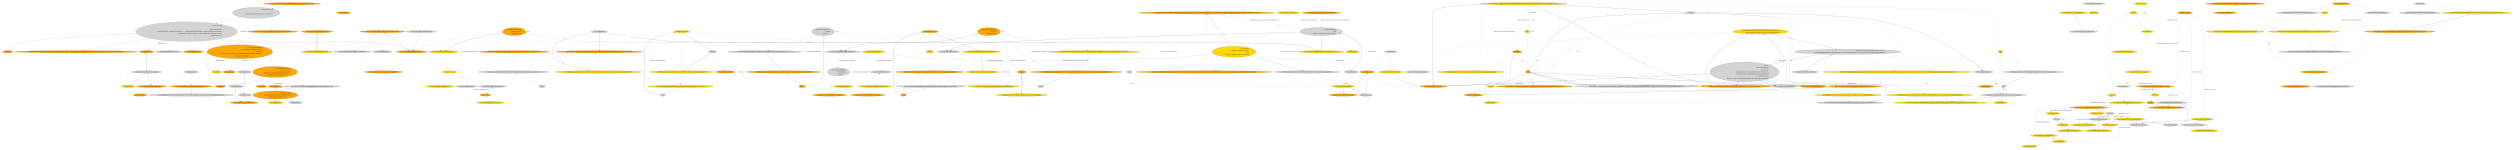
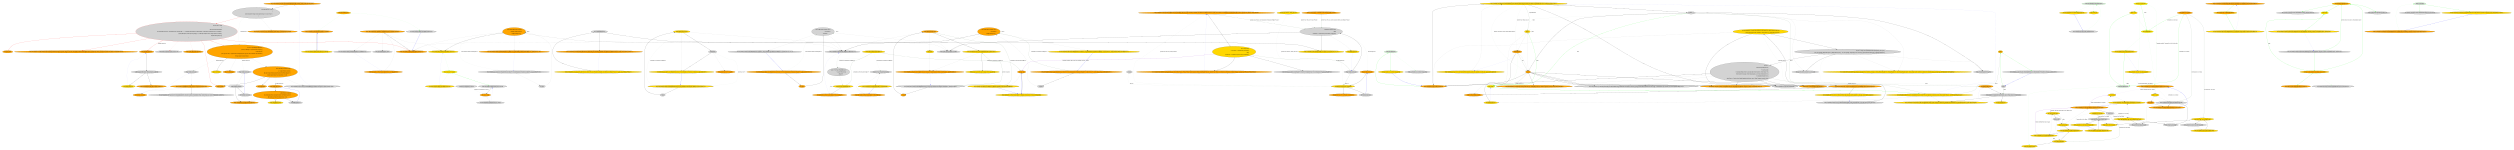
(490, 103) -> (490, 103)
